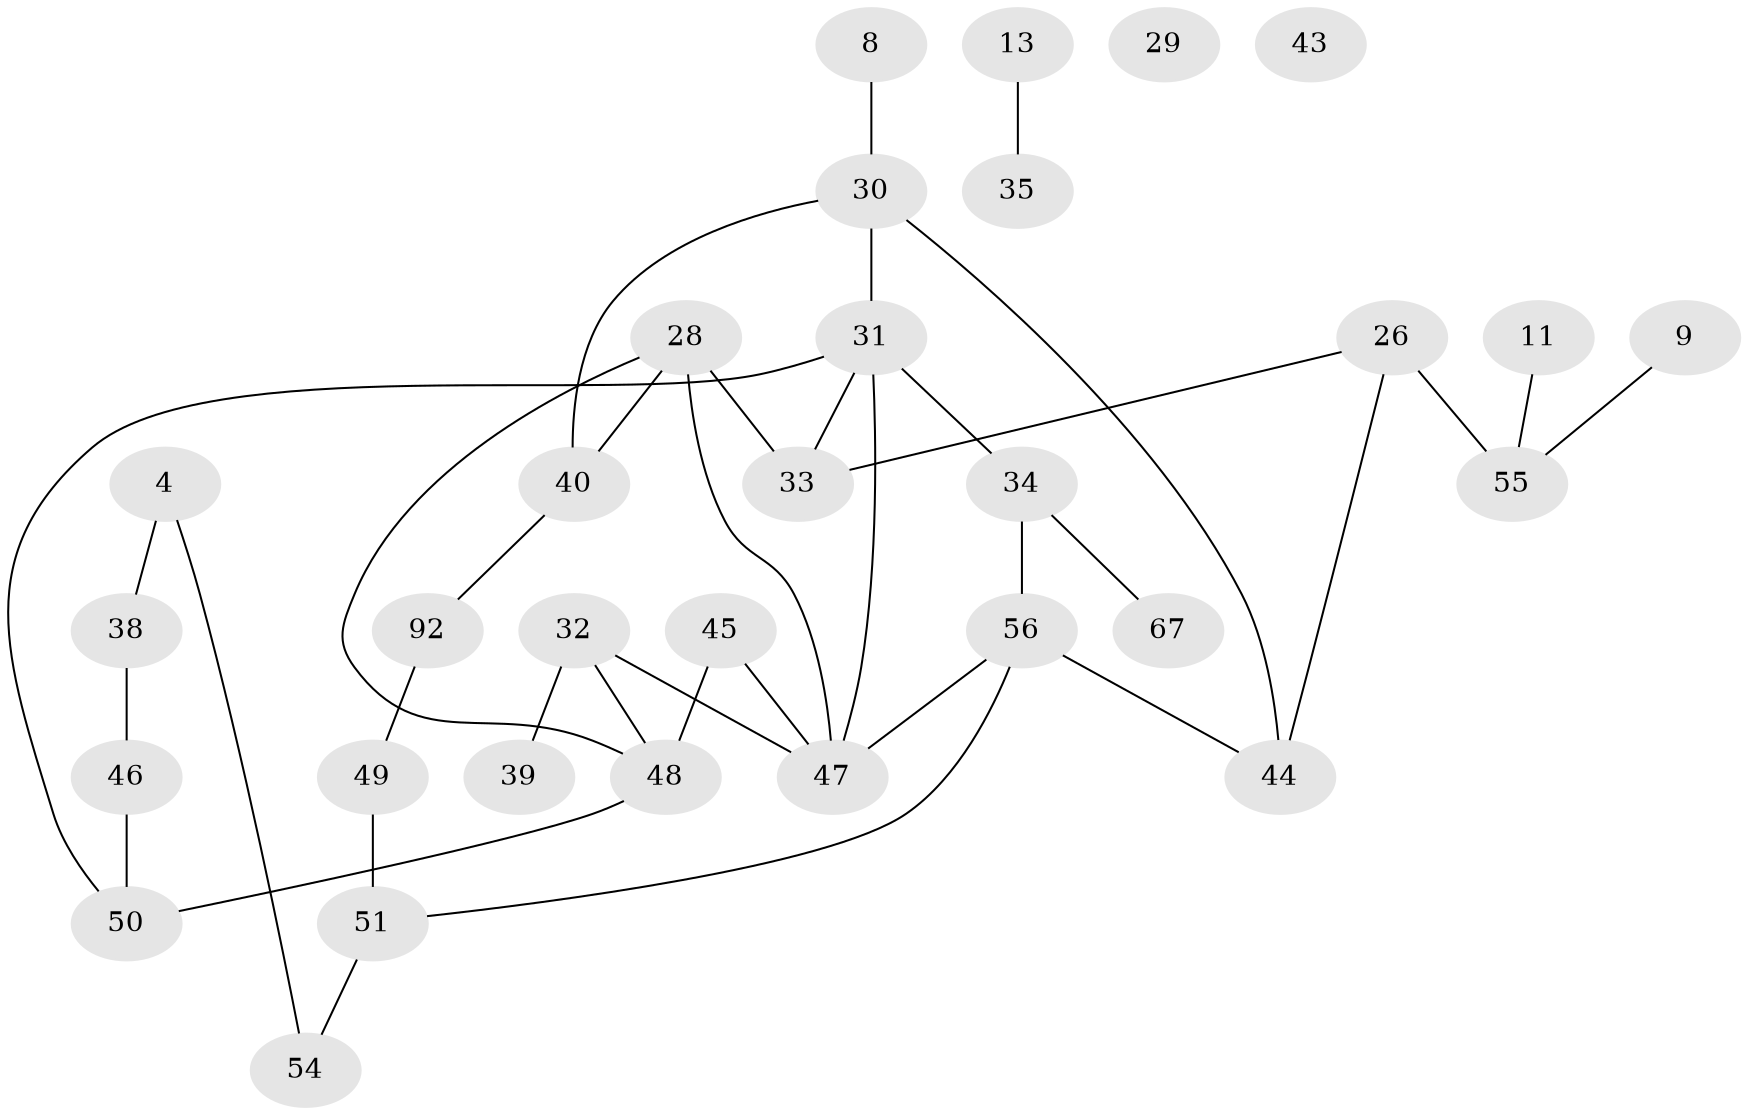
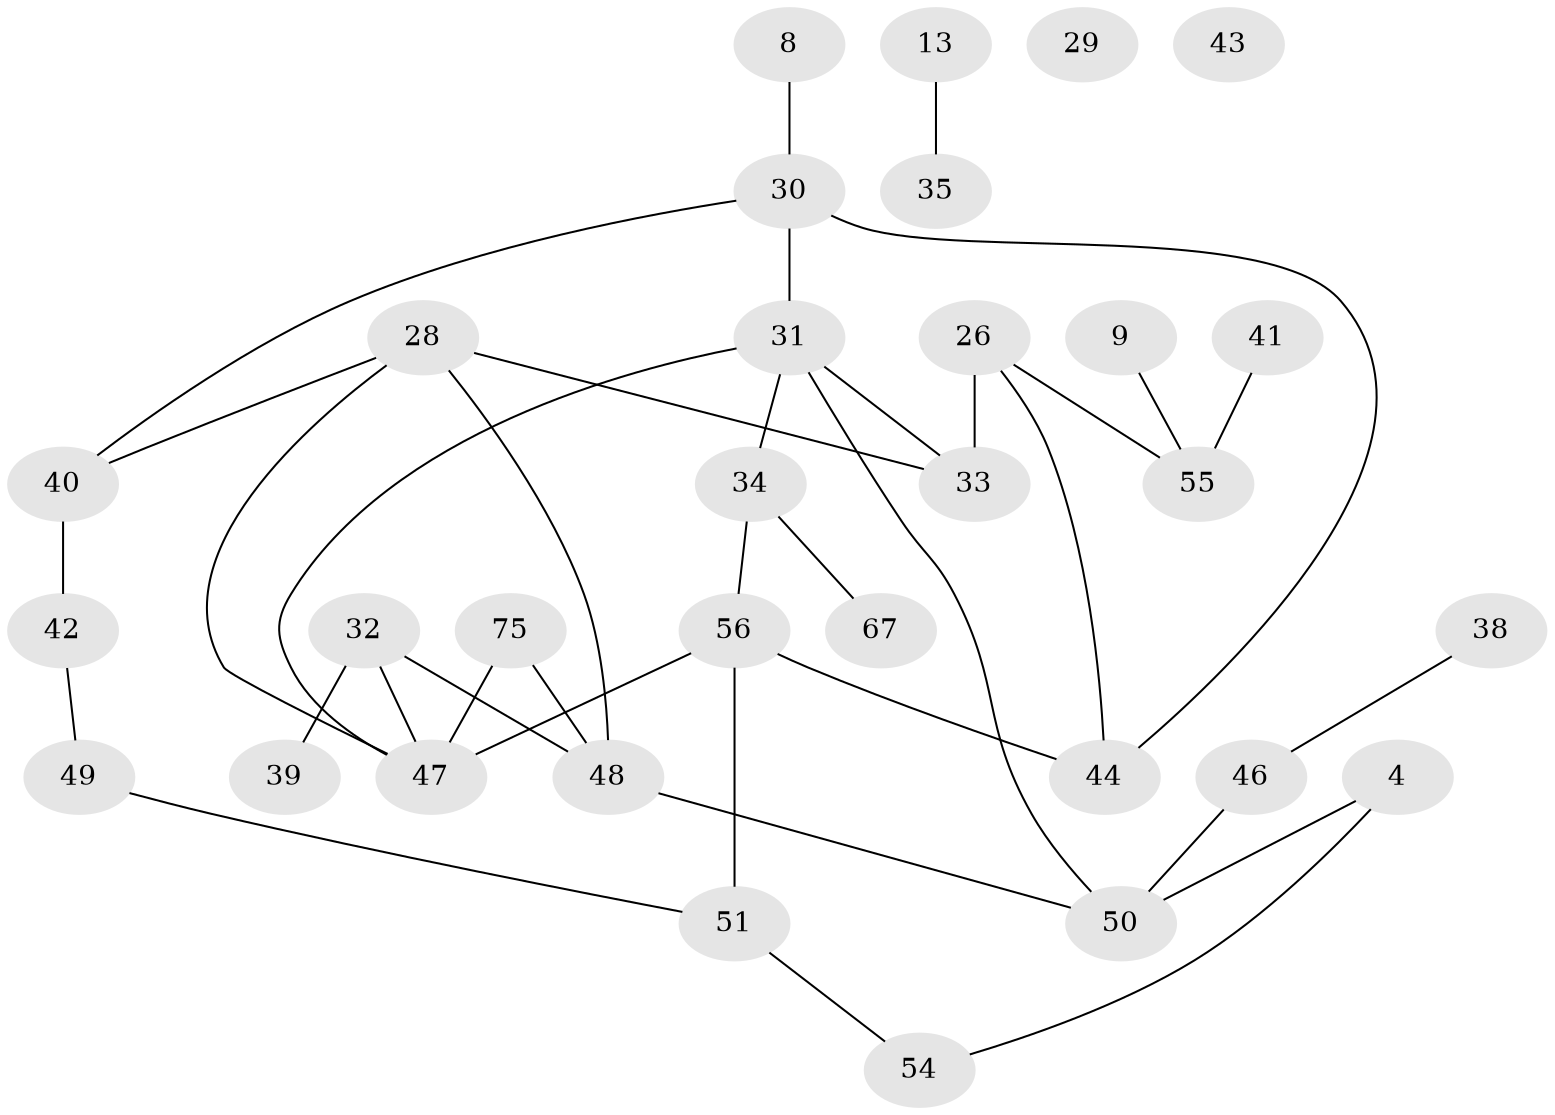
(1539, 338) -> (1268, 338)
(146, 558) -> (1260, 850)
(428, 631) -> (63, 631)
(721, 631) -> (511, 631)
